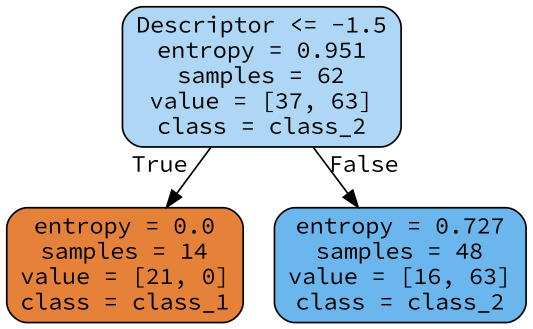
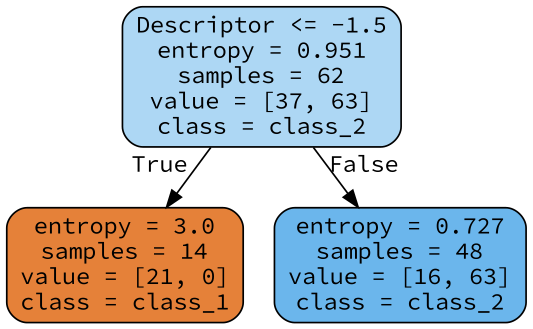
(125, 265) -> (125, 265)
